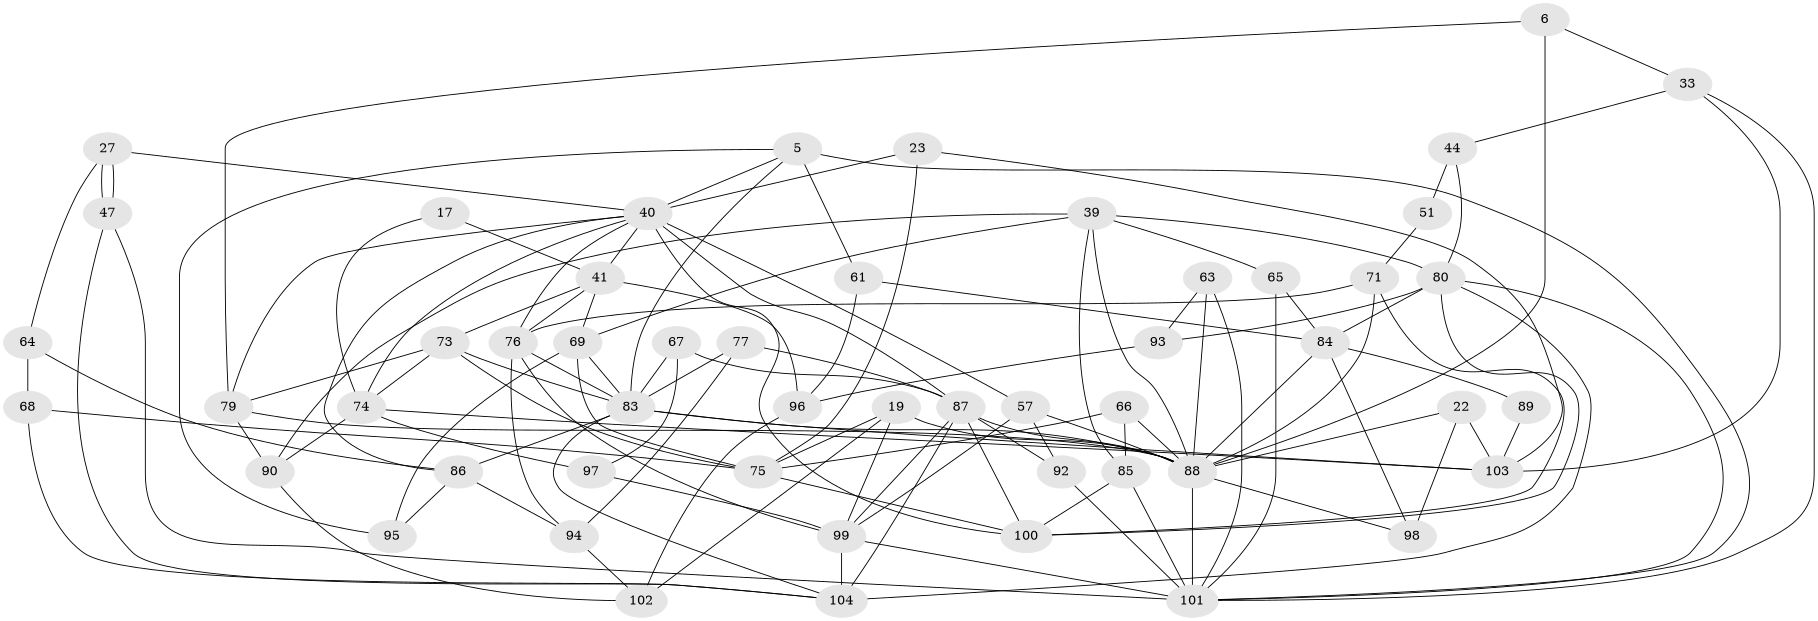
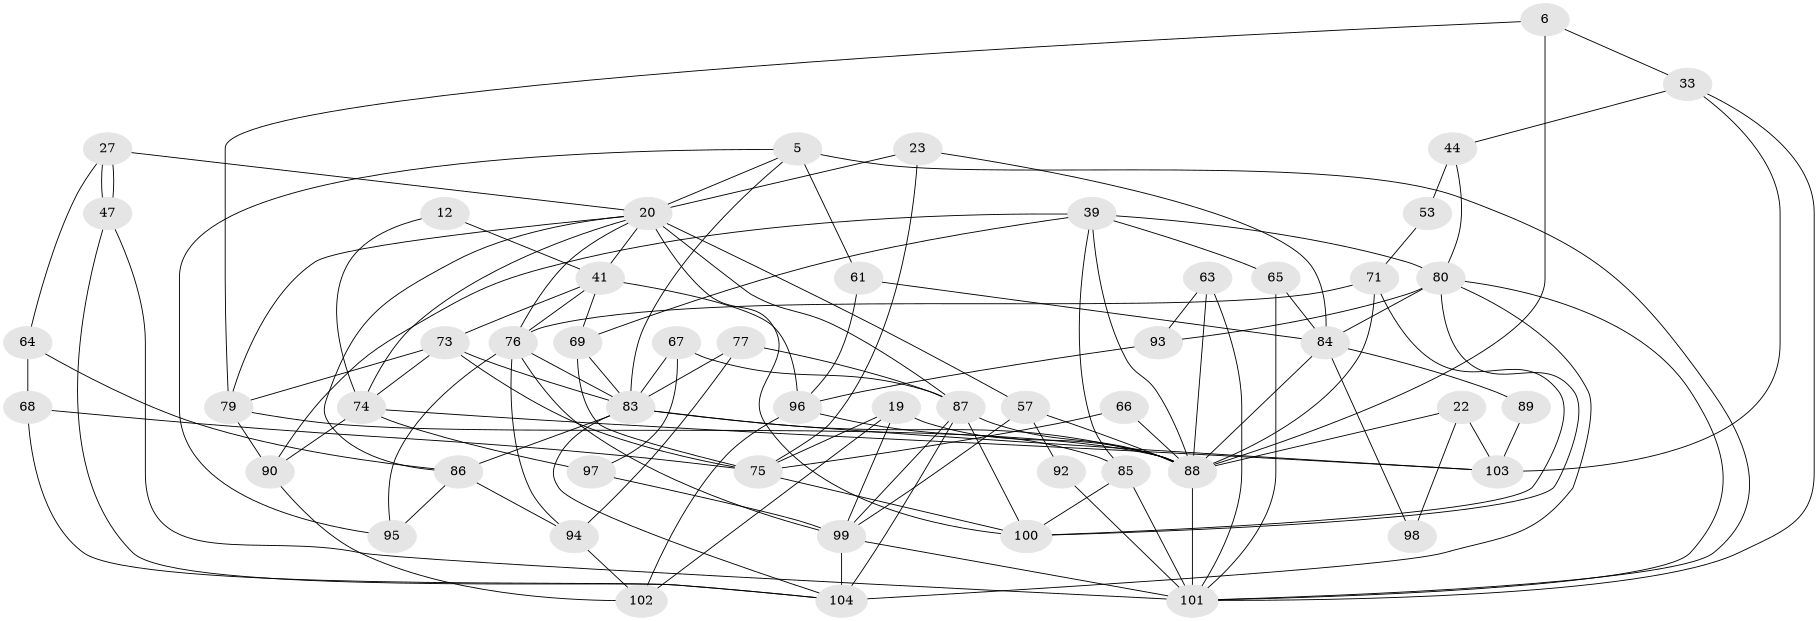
(445, 214) -> (445, 214)
(648, 214) -> (648, 214)
(1427, 214) -> (1427, 214)
(1333, 218) -> (1164, 199)
(460, 421) -> (417, 423)
(1125, 437) -> (964, 435)
(1011, 440) -> none
(1302, 504) -> none
